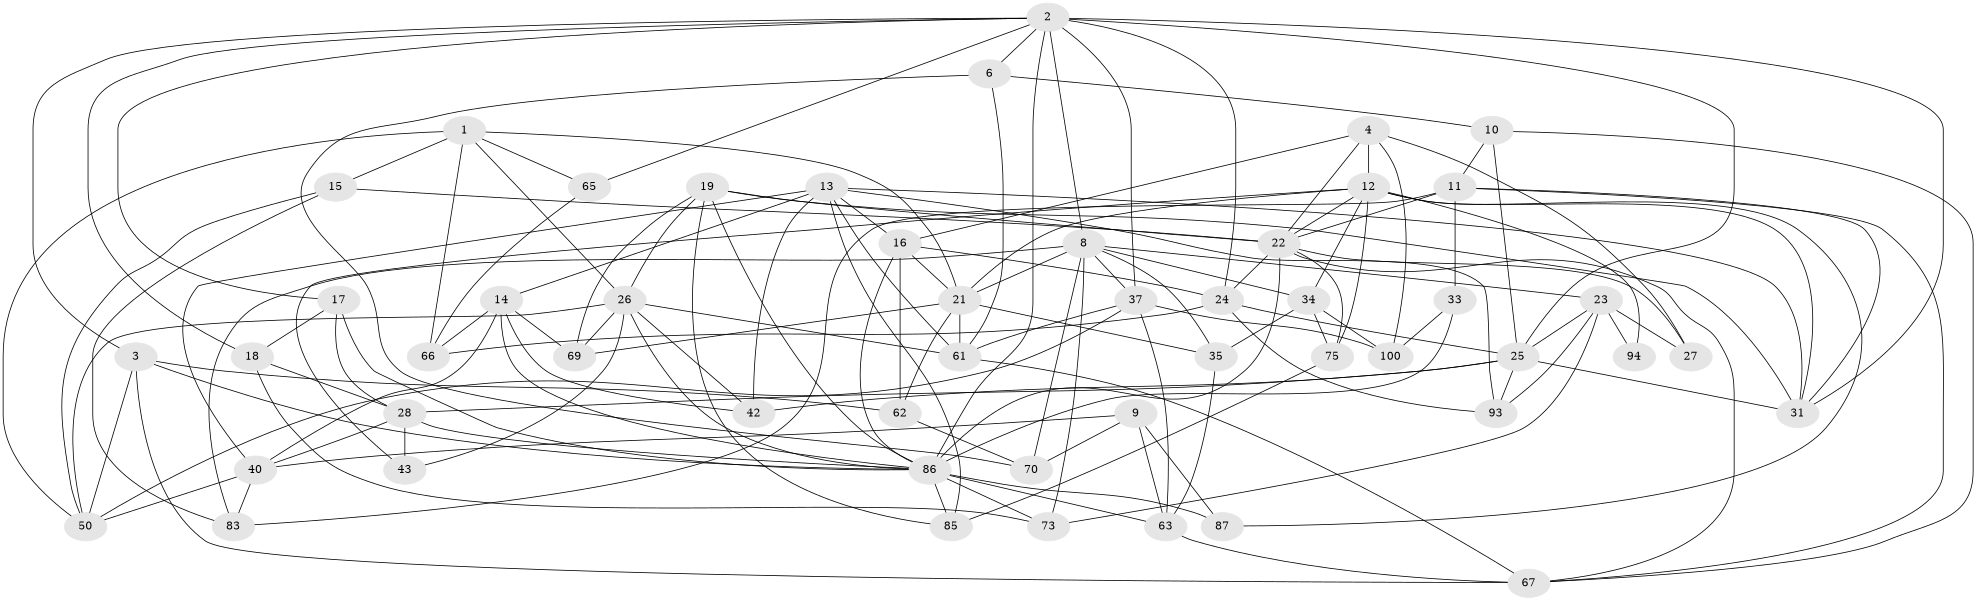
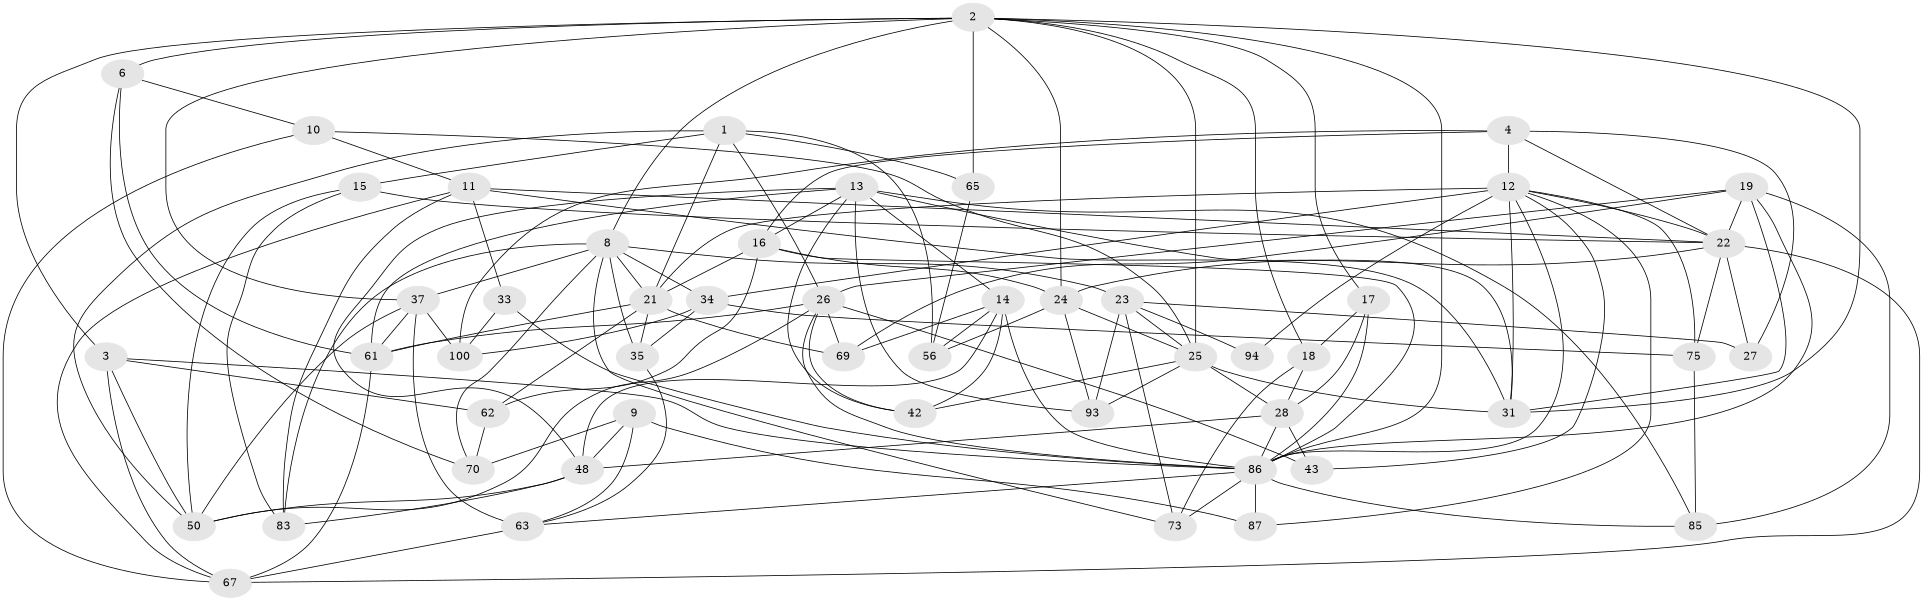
(428, 357) -> (930, 357)
(1242, 373) -> (1536, 429)
(255, 470) -> (583, 470)
